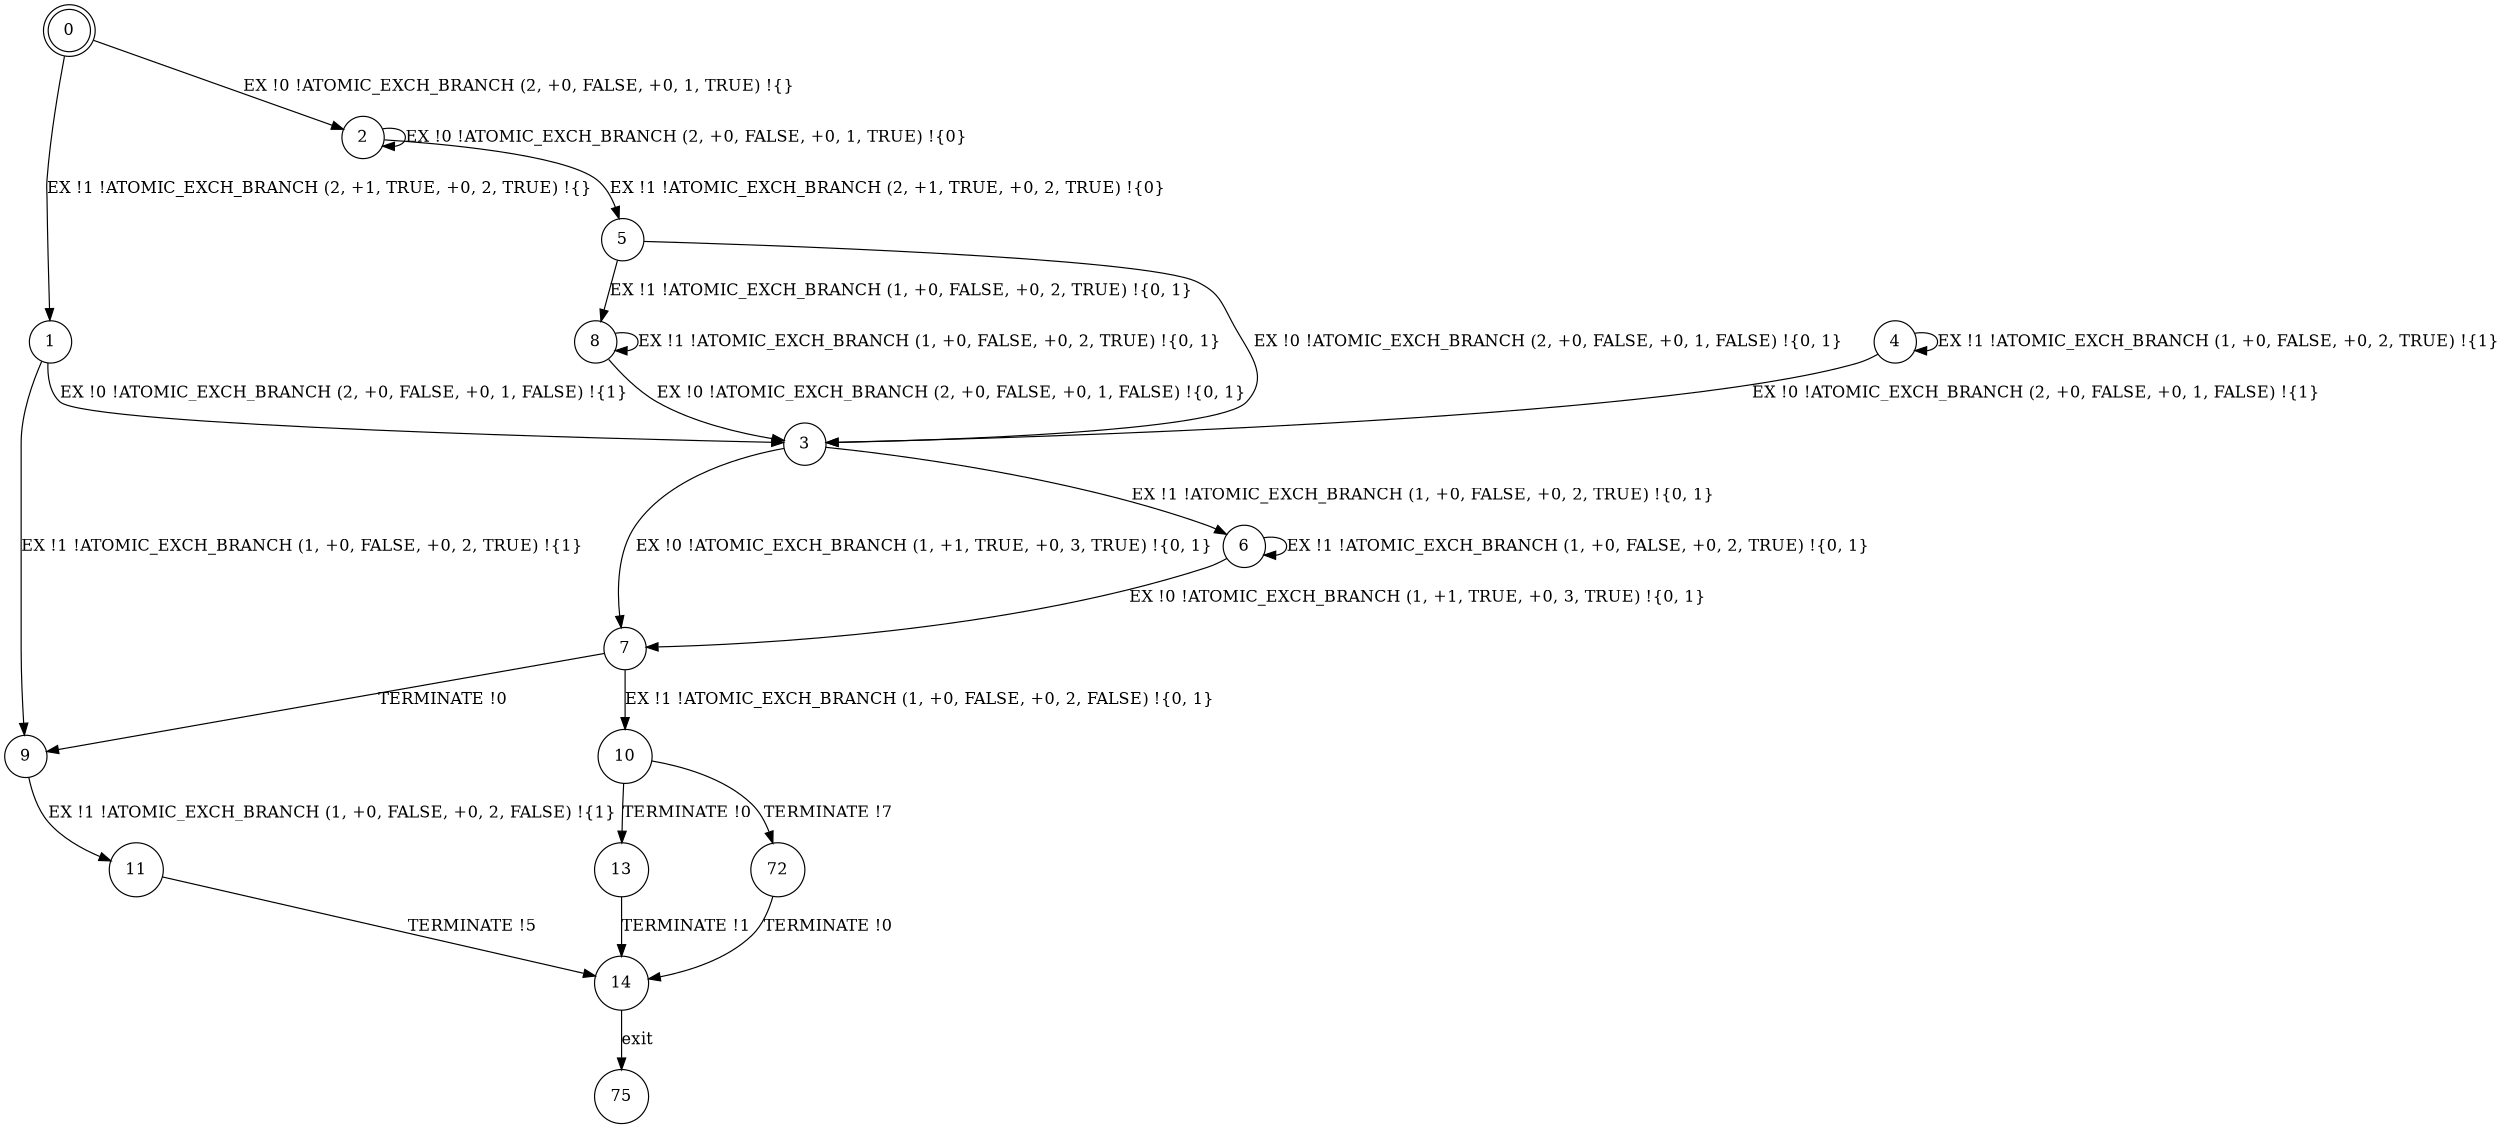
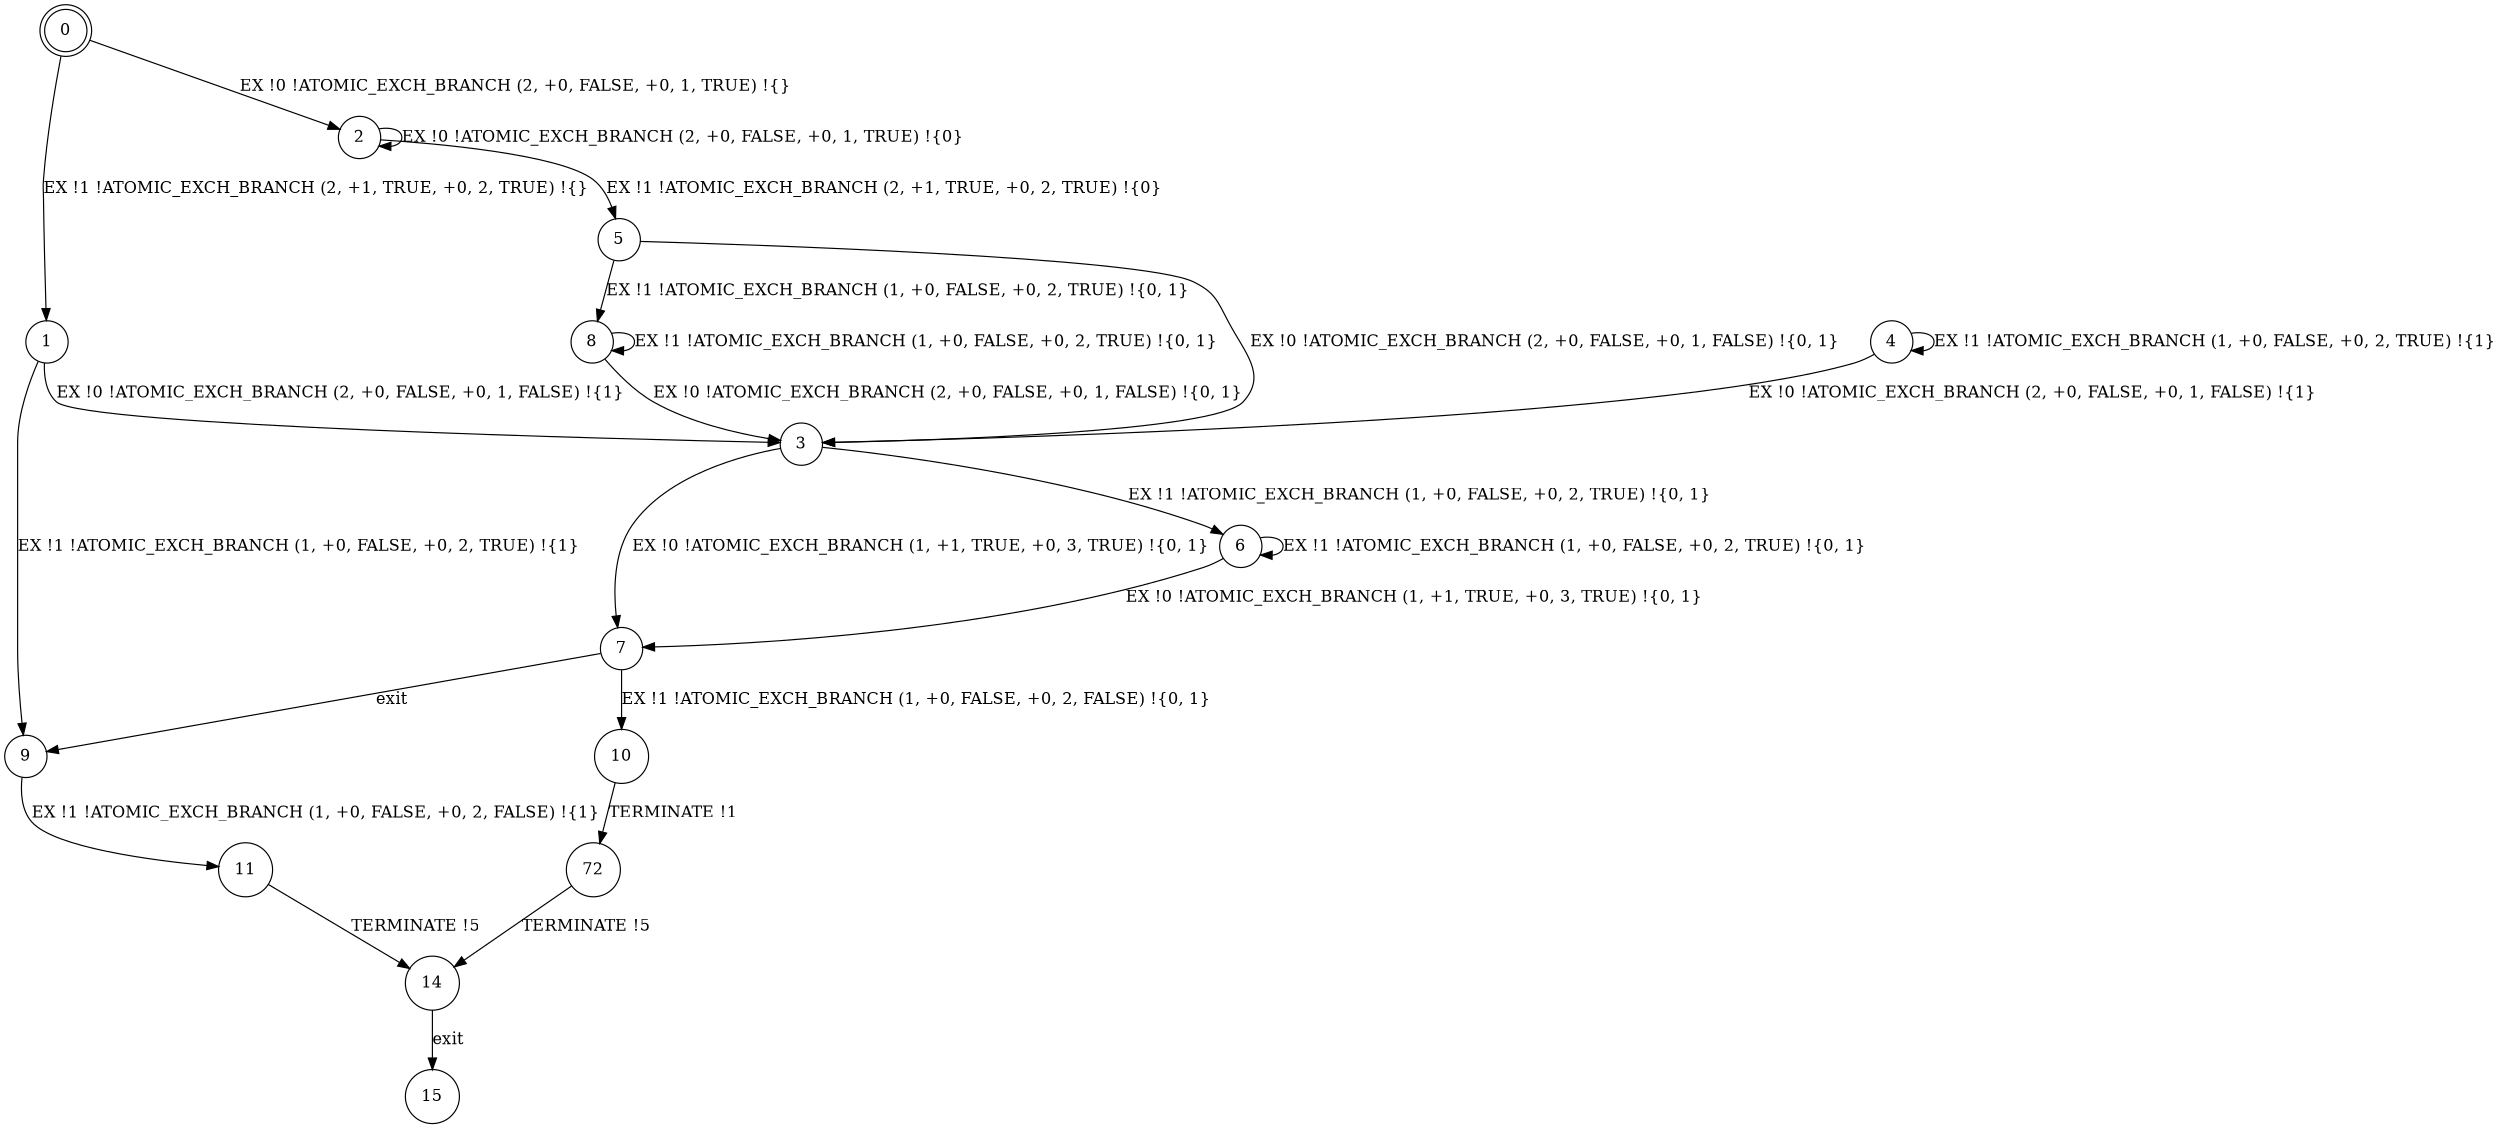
(443, 700) -> (392, 700)
(828, 813) -> (673, 813)
(622, 870) -> none
(828, 926) -> (586, 926)
(622, 1097) -> (432, 1097)
